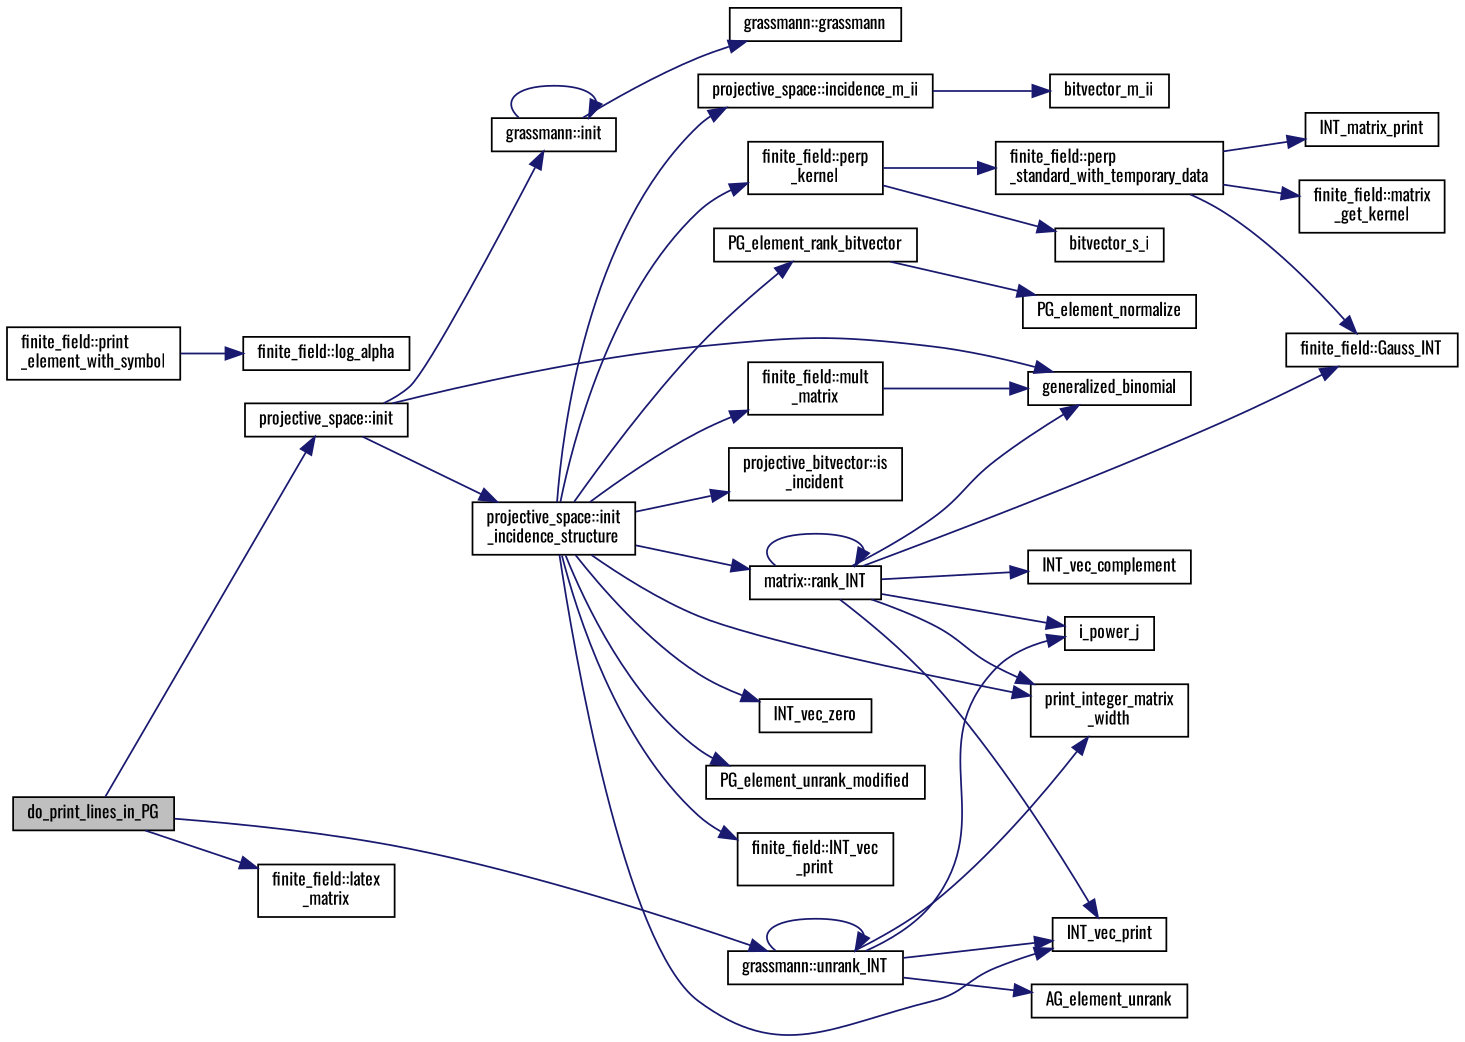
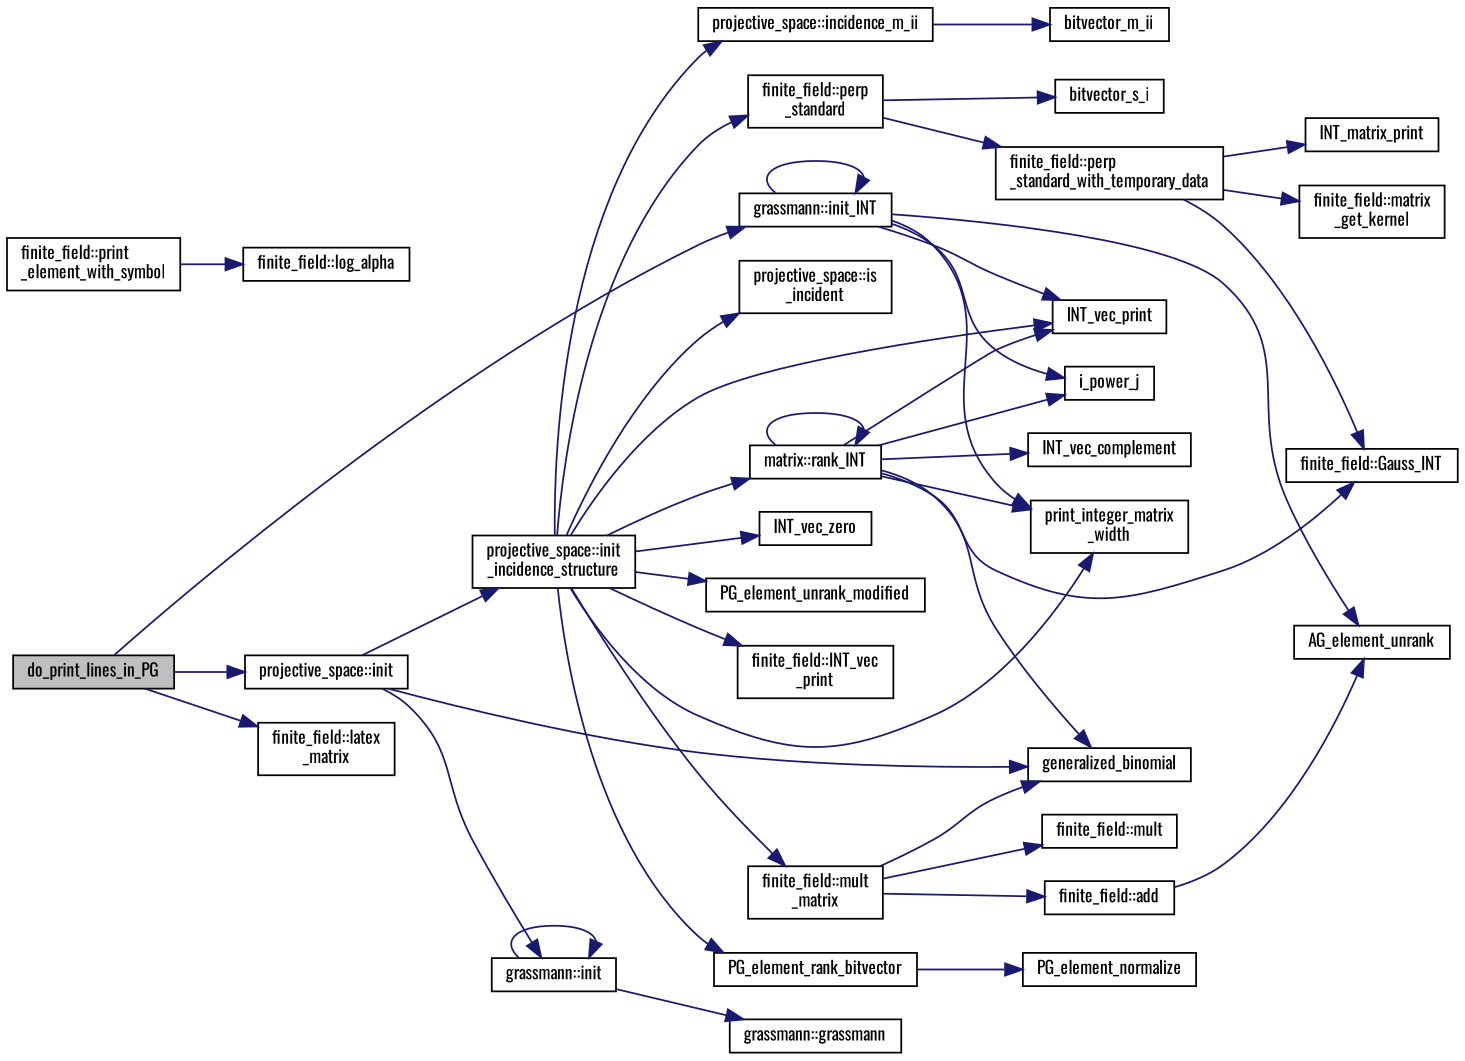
(816, 168) -> (816, 102)
(816, 474) -> (816, 287)
none -> (1110, 831)
none -> (1110, 898)
(816, 968) -> (816, 210)
